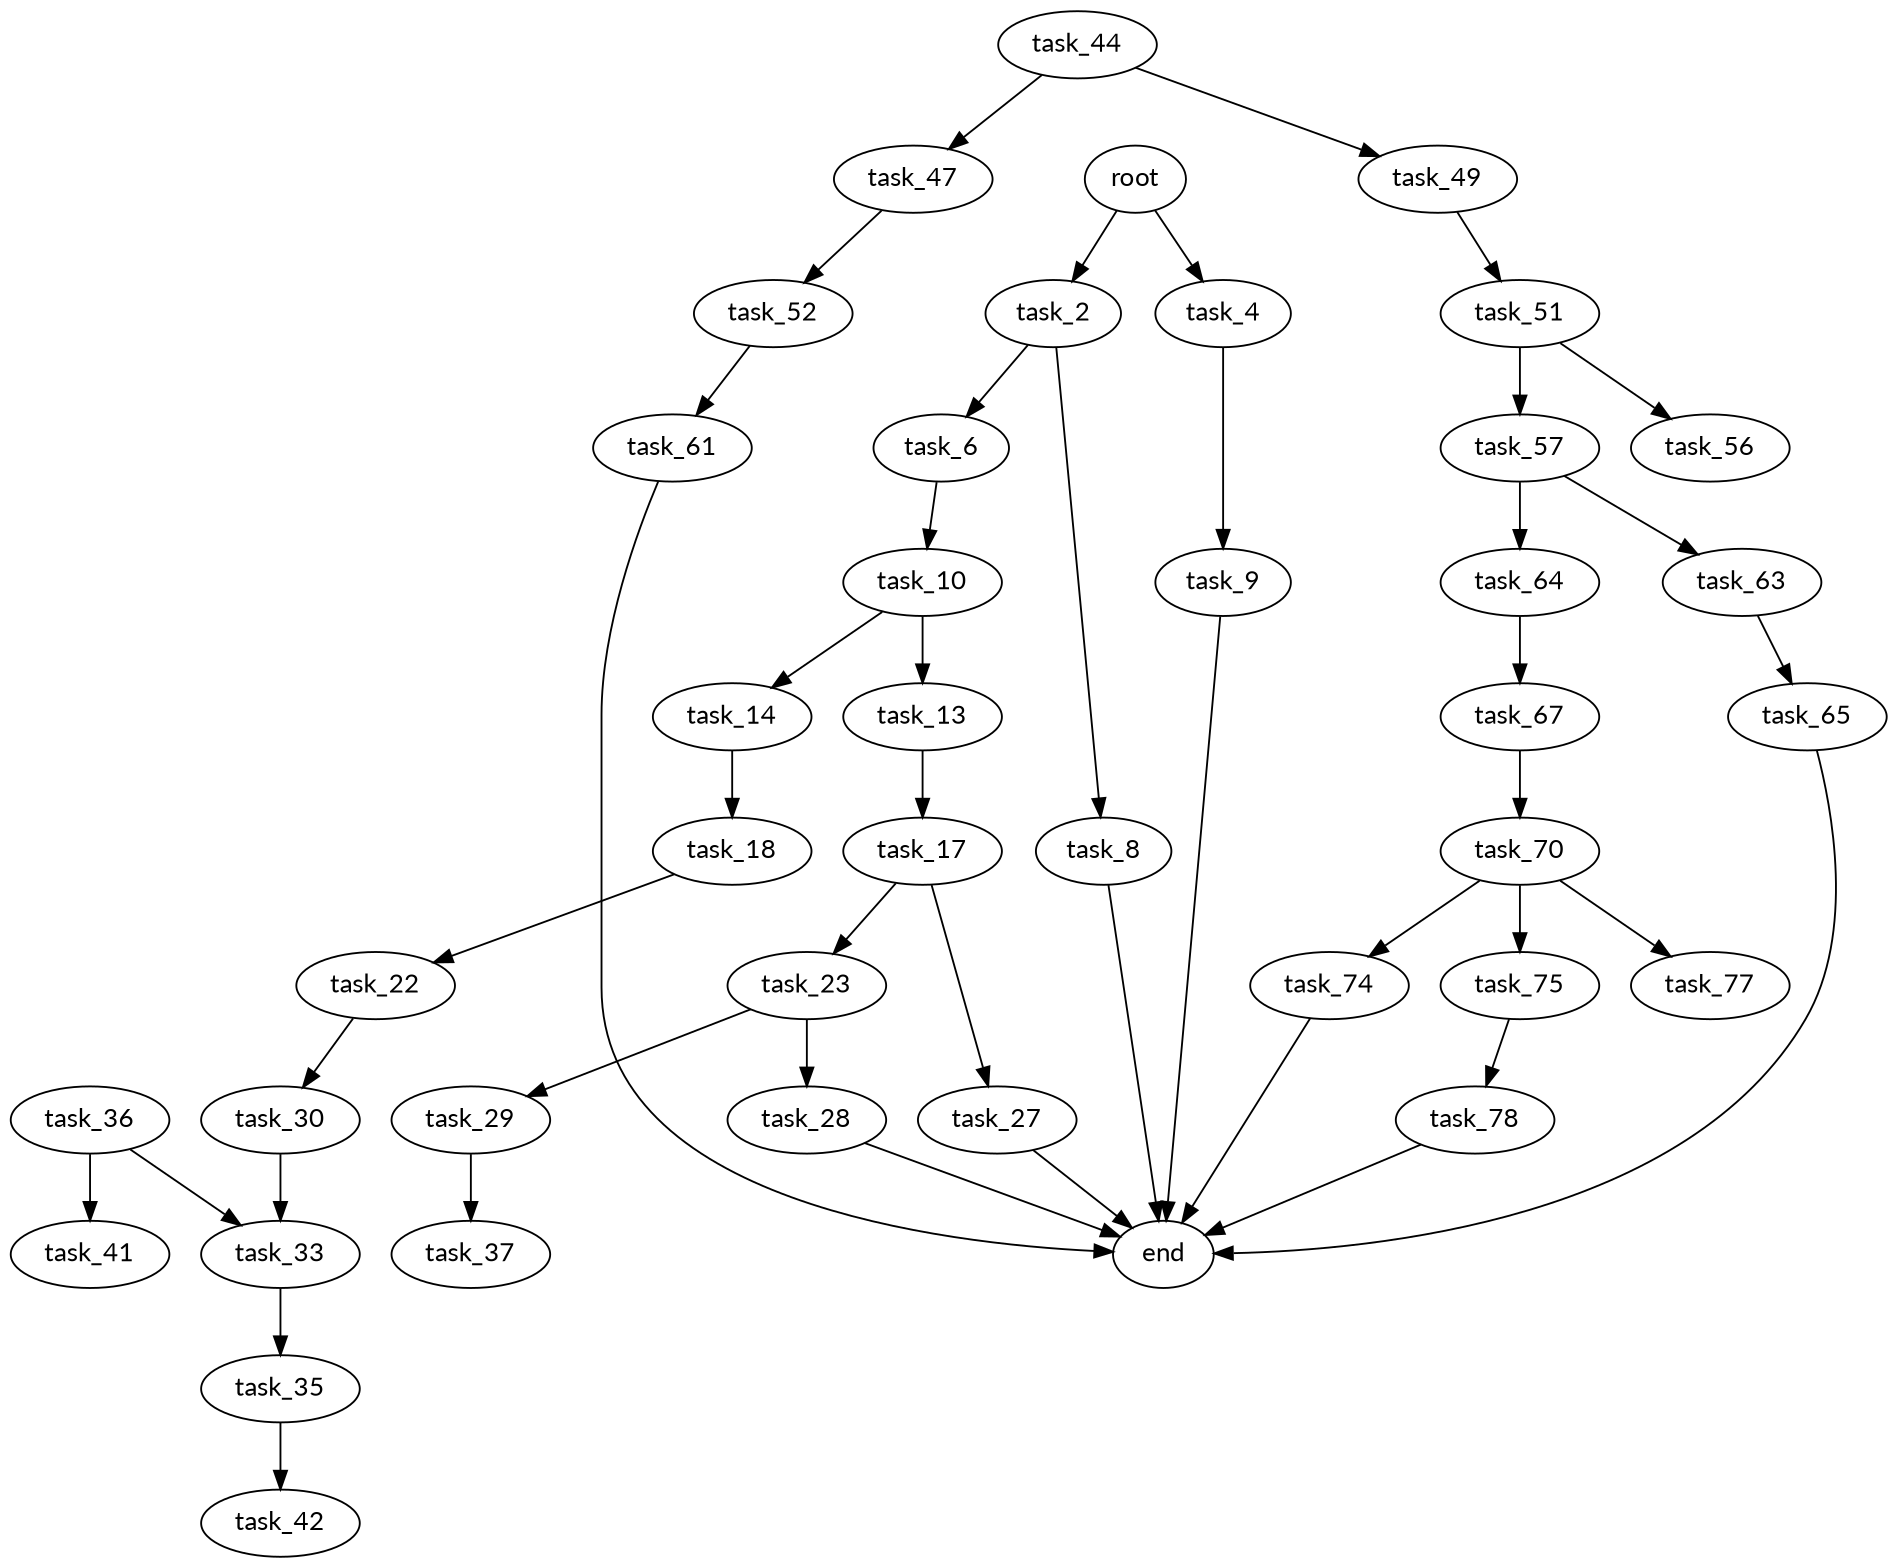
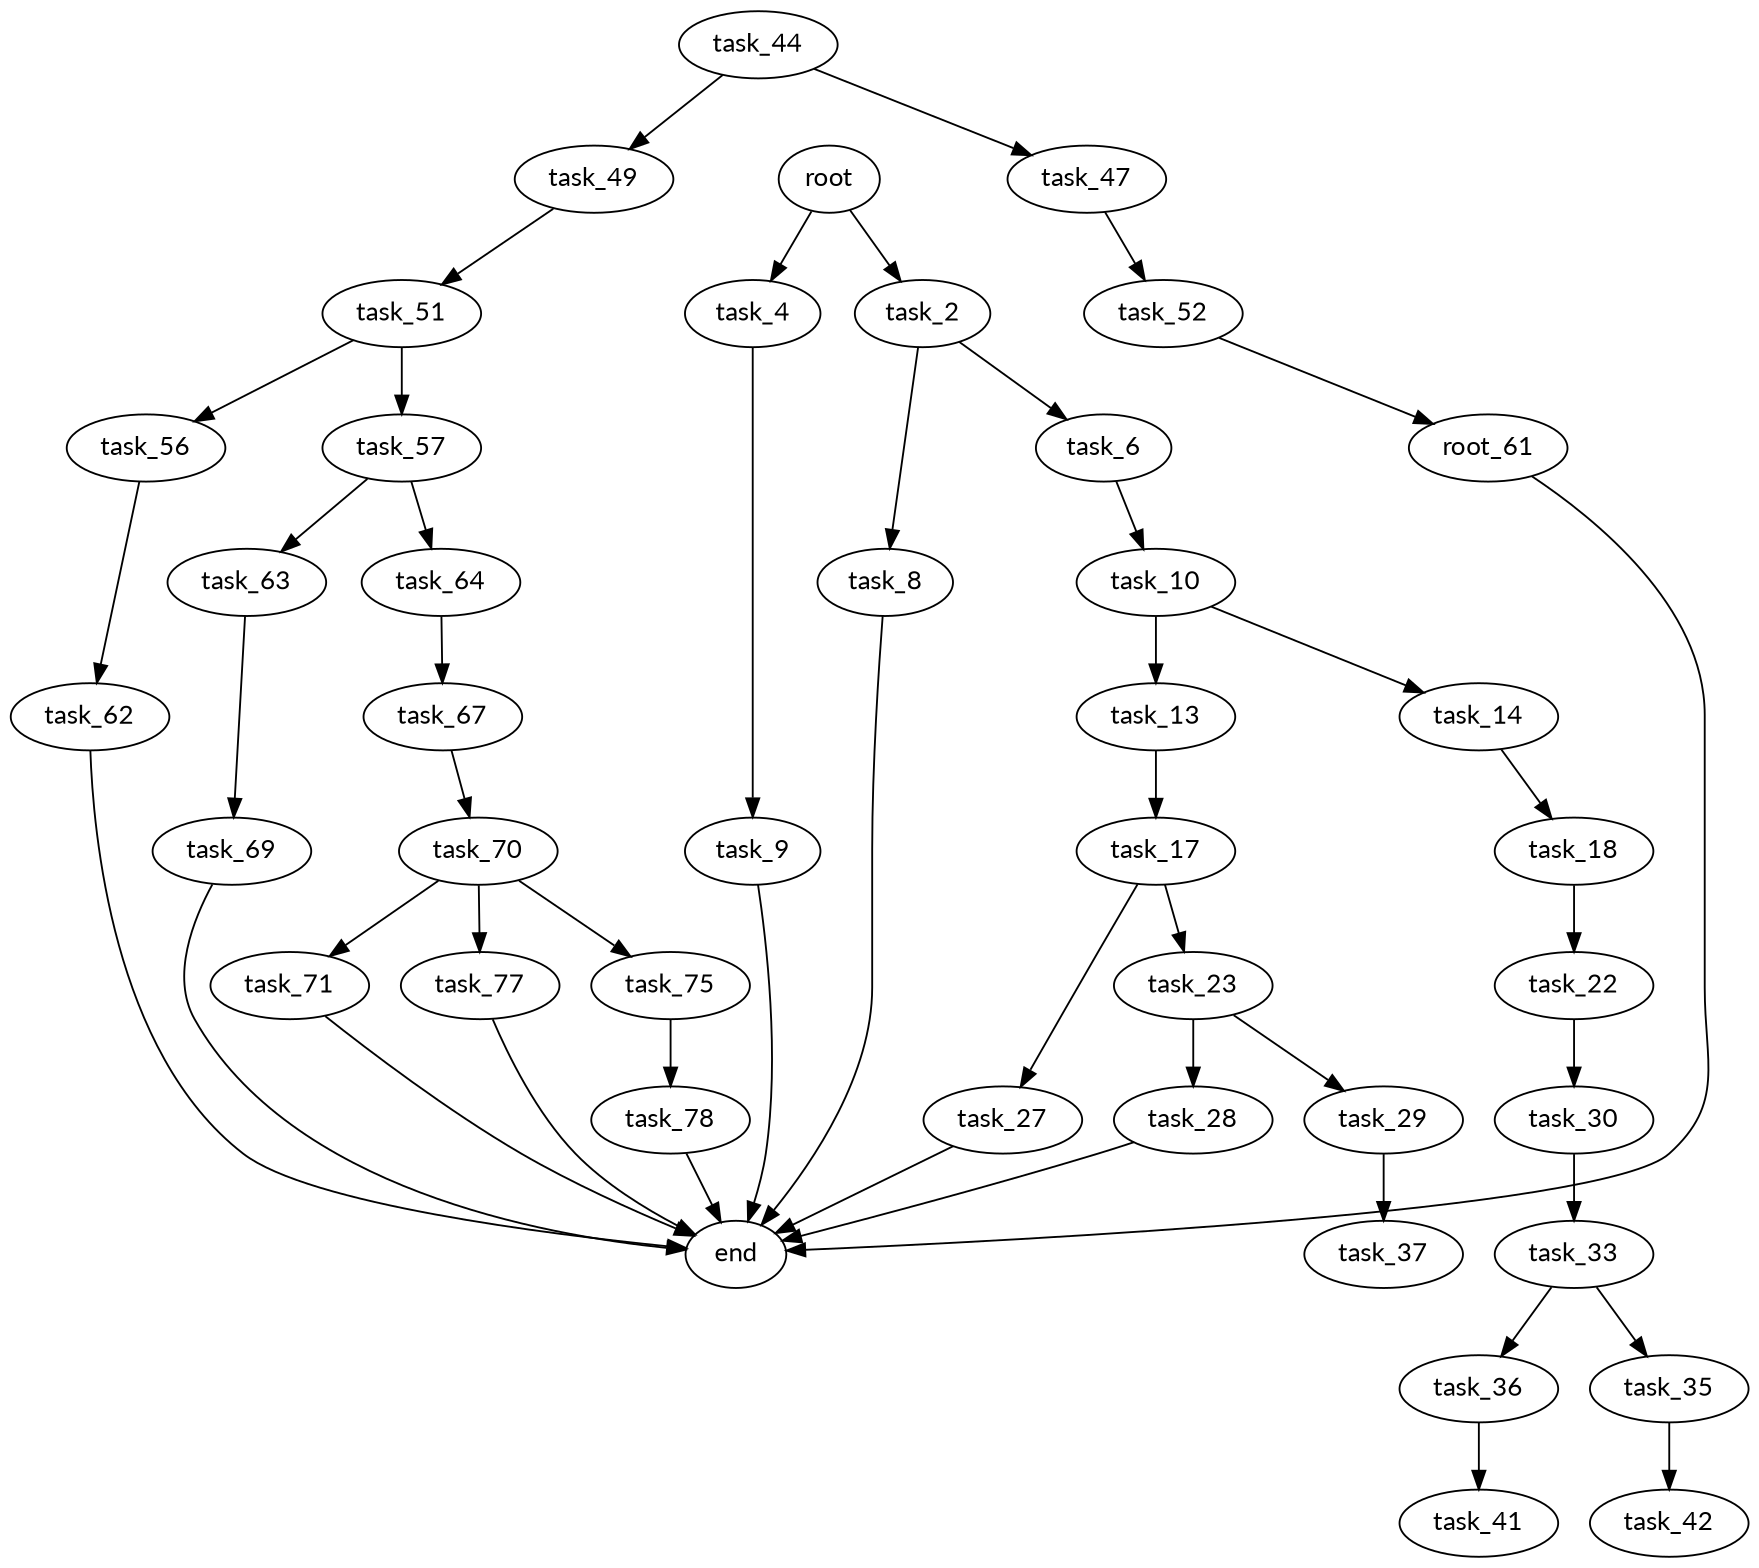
(672, 448) -> (1488, 448)
none -> (90, 717)
(1807, 717) -> (232, 851)
(1330, 986) -> (290, 986)
none -> (564, 1141)
(178, 1182) -> (1532, 1314)
